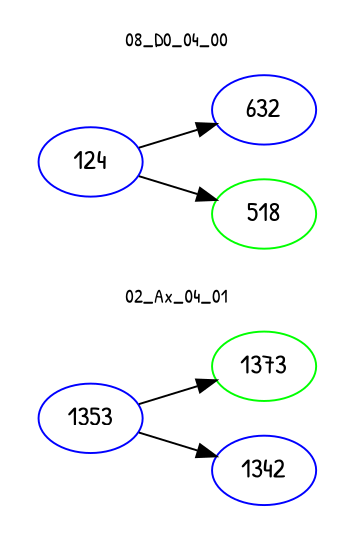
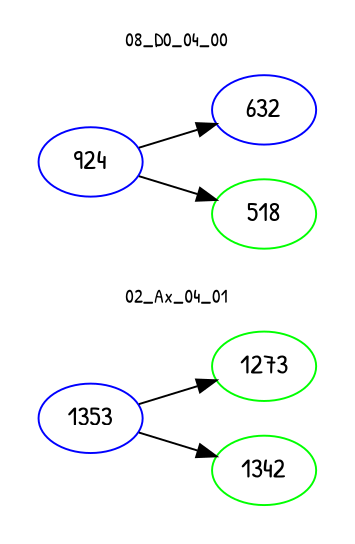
(91, 162) -> (91, 162)
(264, 366) -> (264, 366)
(264, 470) -> (264, 470)
